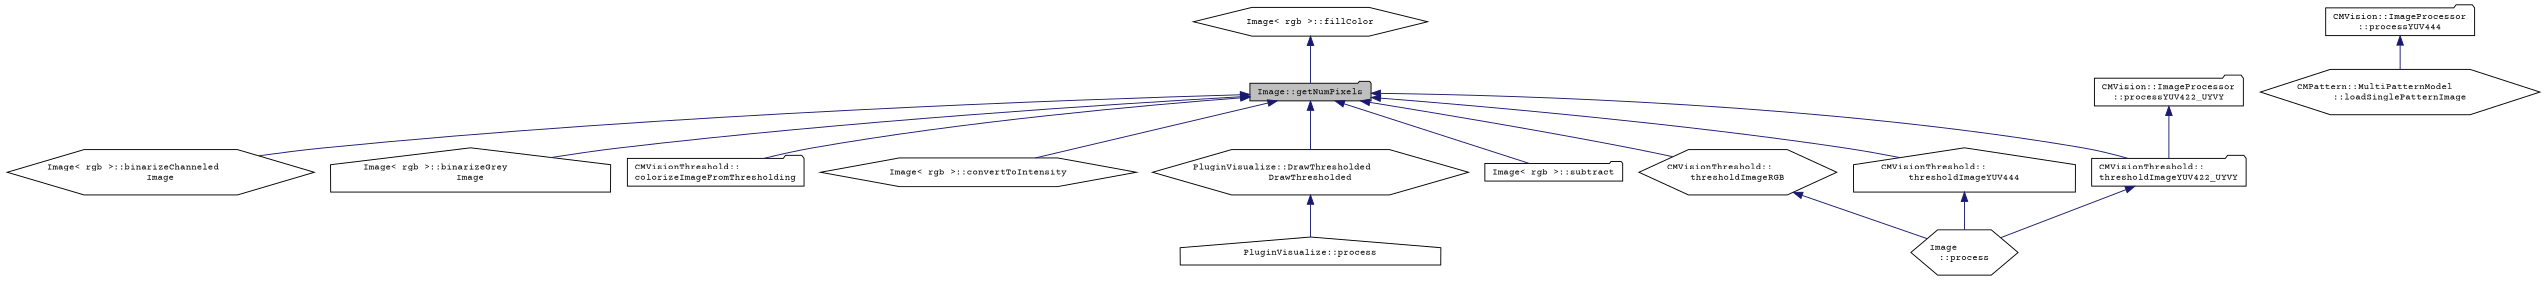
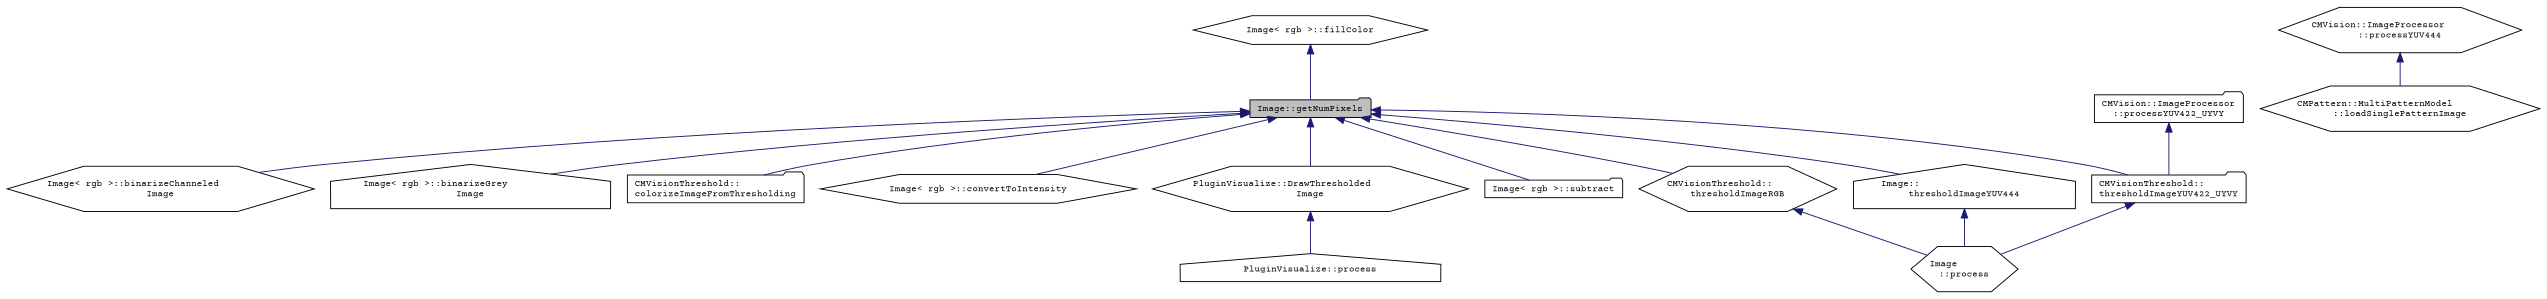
(2400, 22) -> (2400, 30)
(1310, 172) -> (1310, 189)
(1964, 172) -> (1964, 189)
